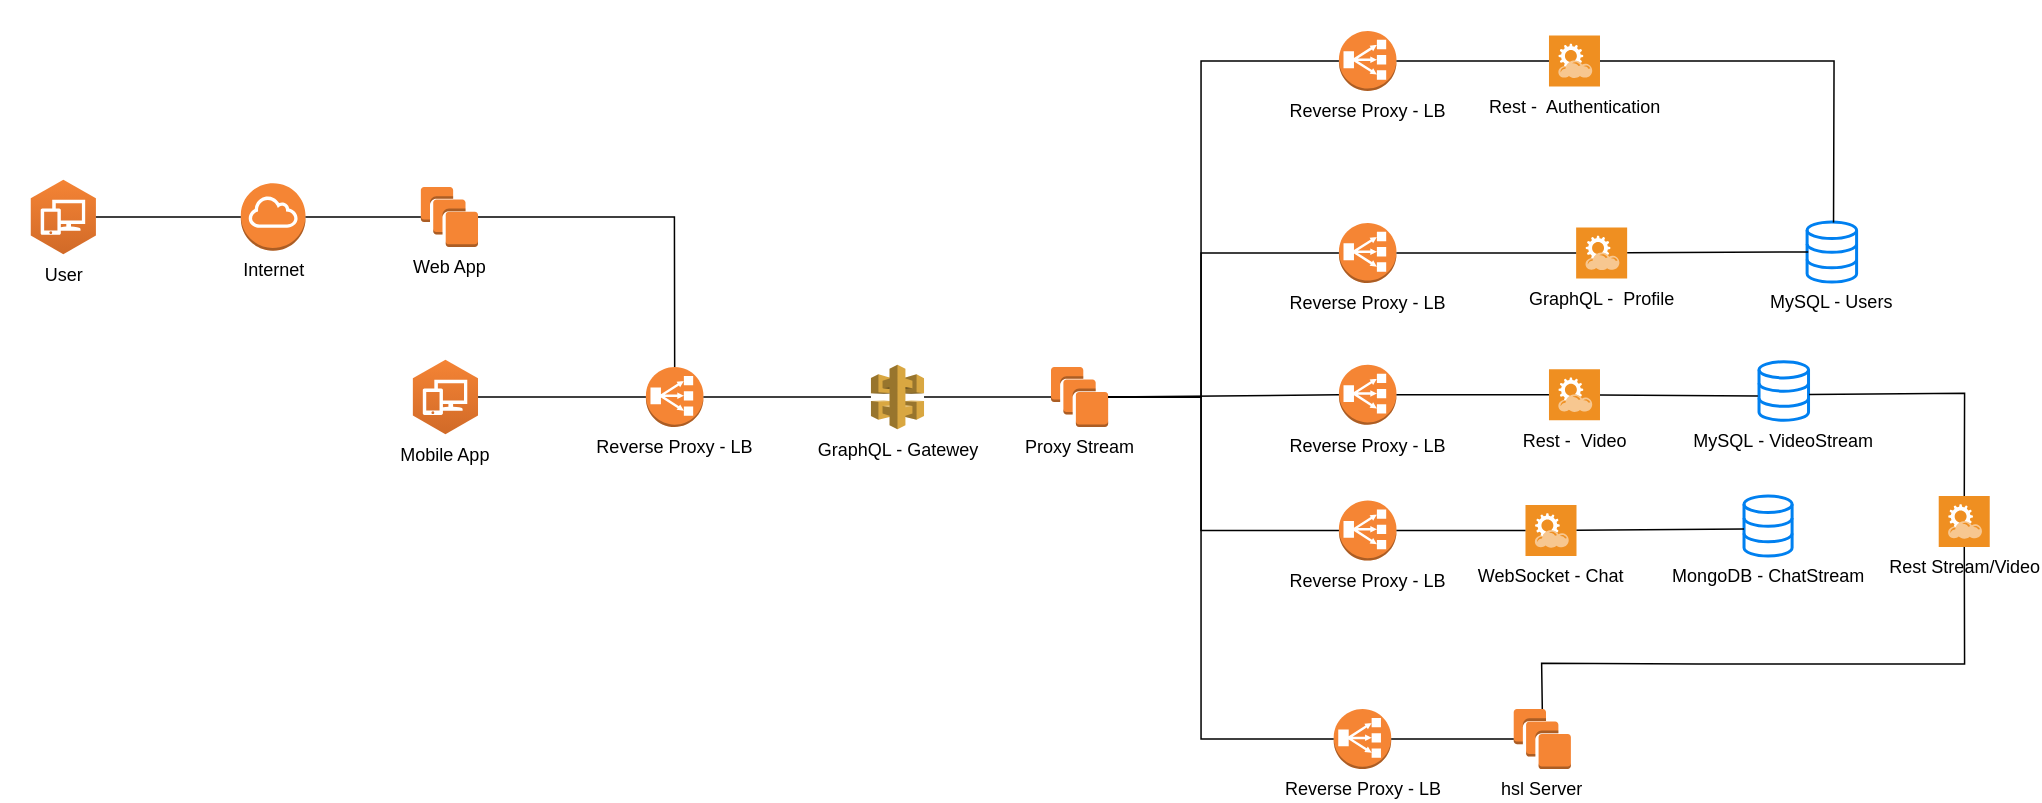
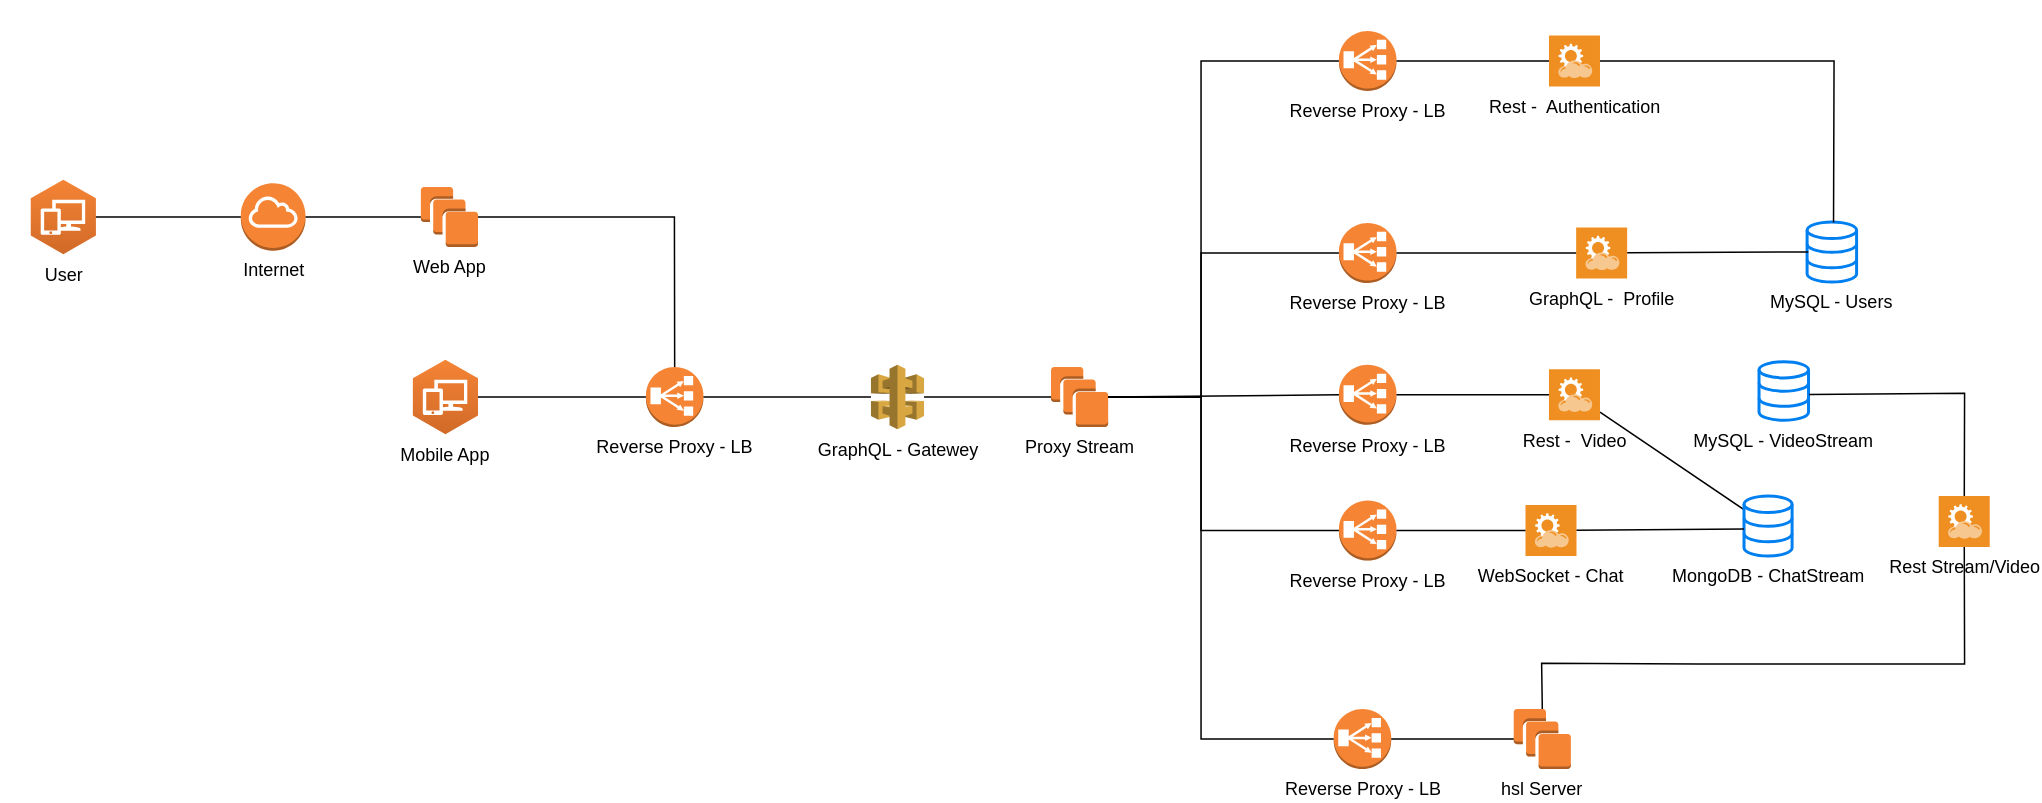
(1678, 395) -> (1671, 460)
